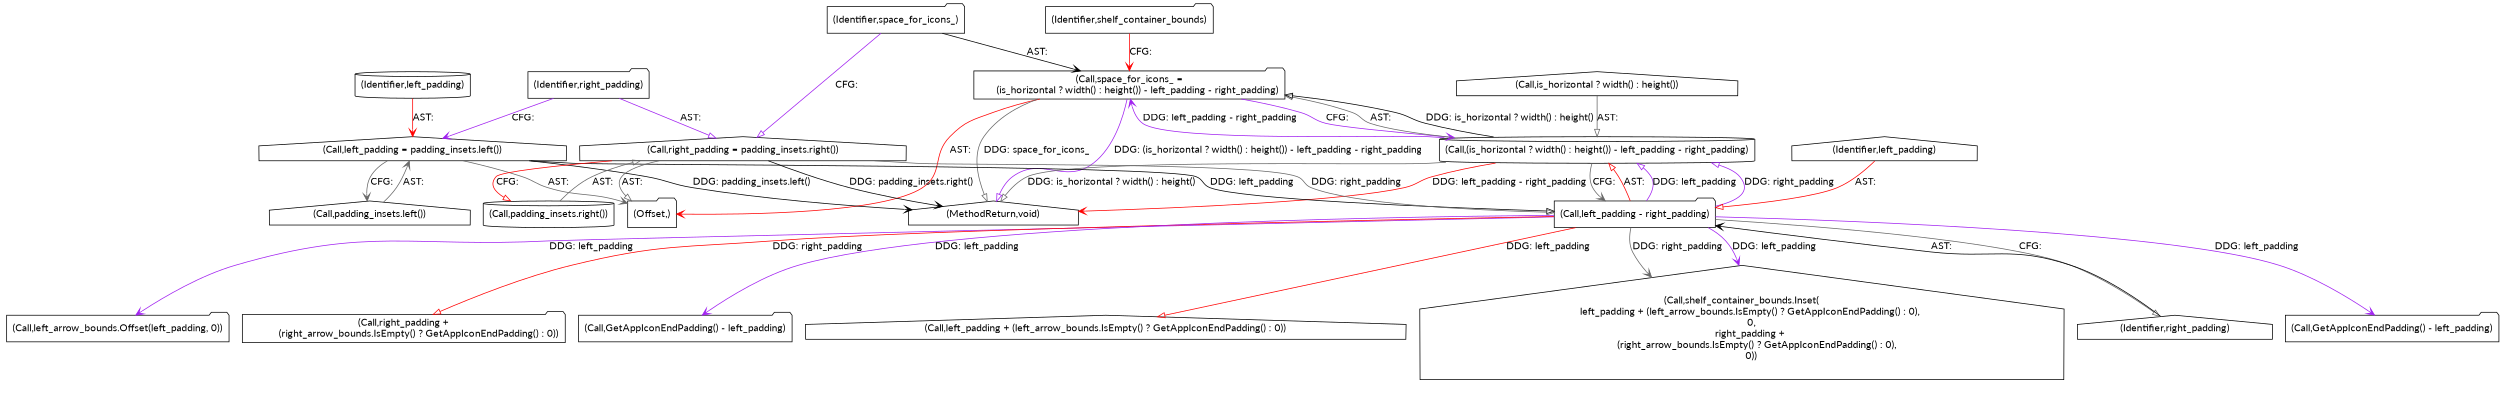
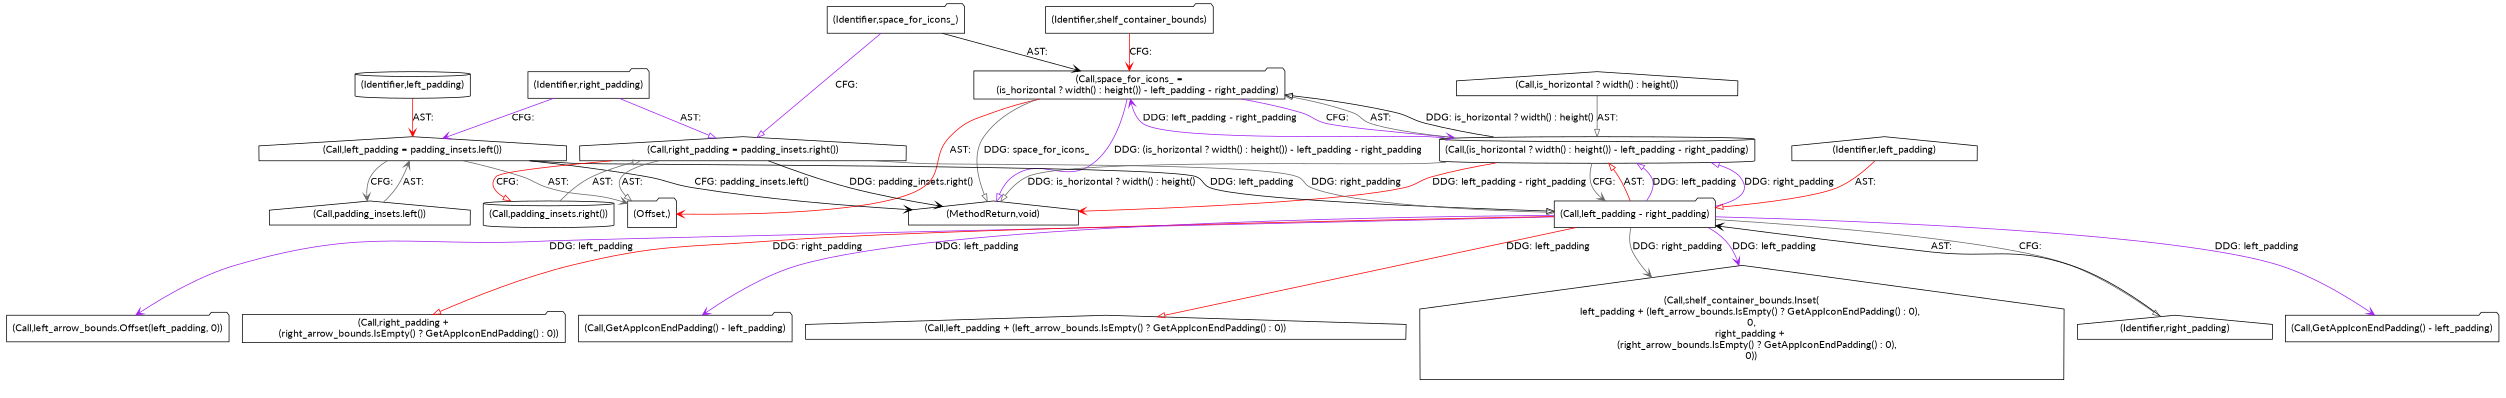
(752, 182) -> (752, 182)
